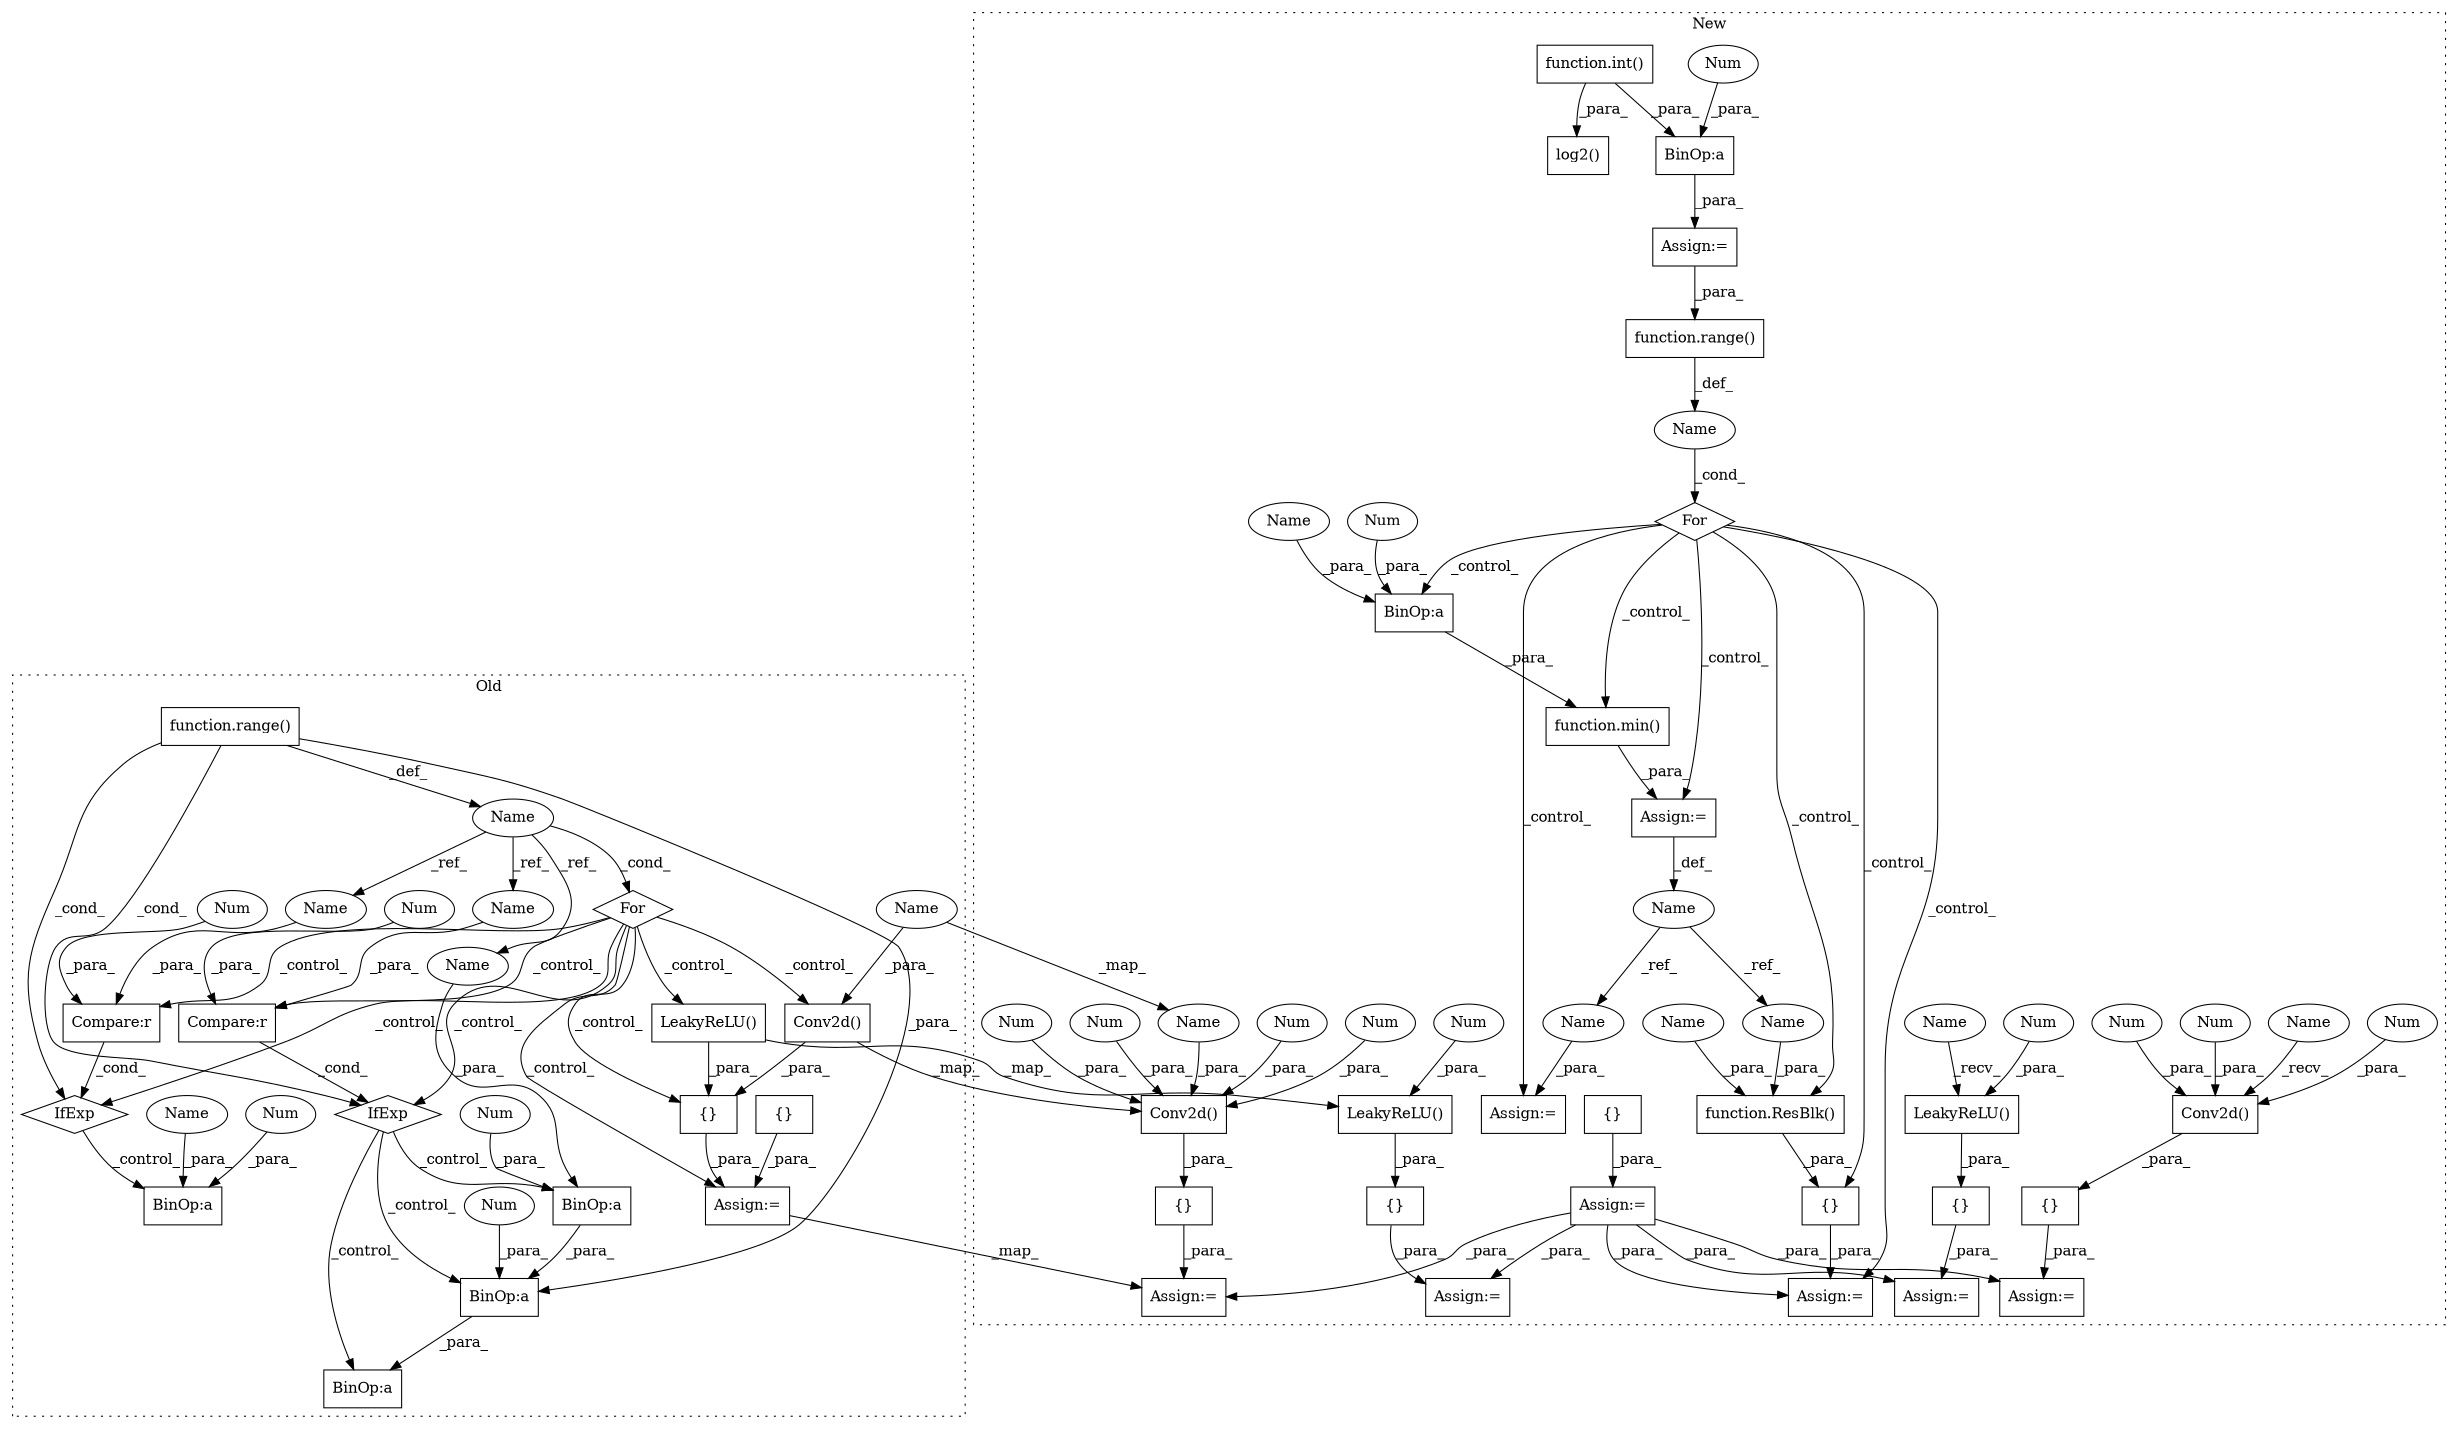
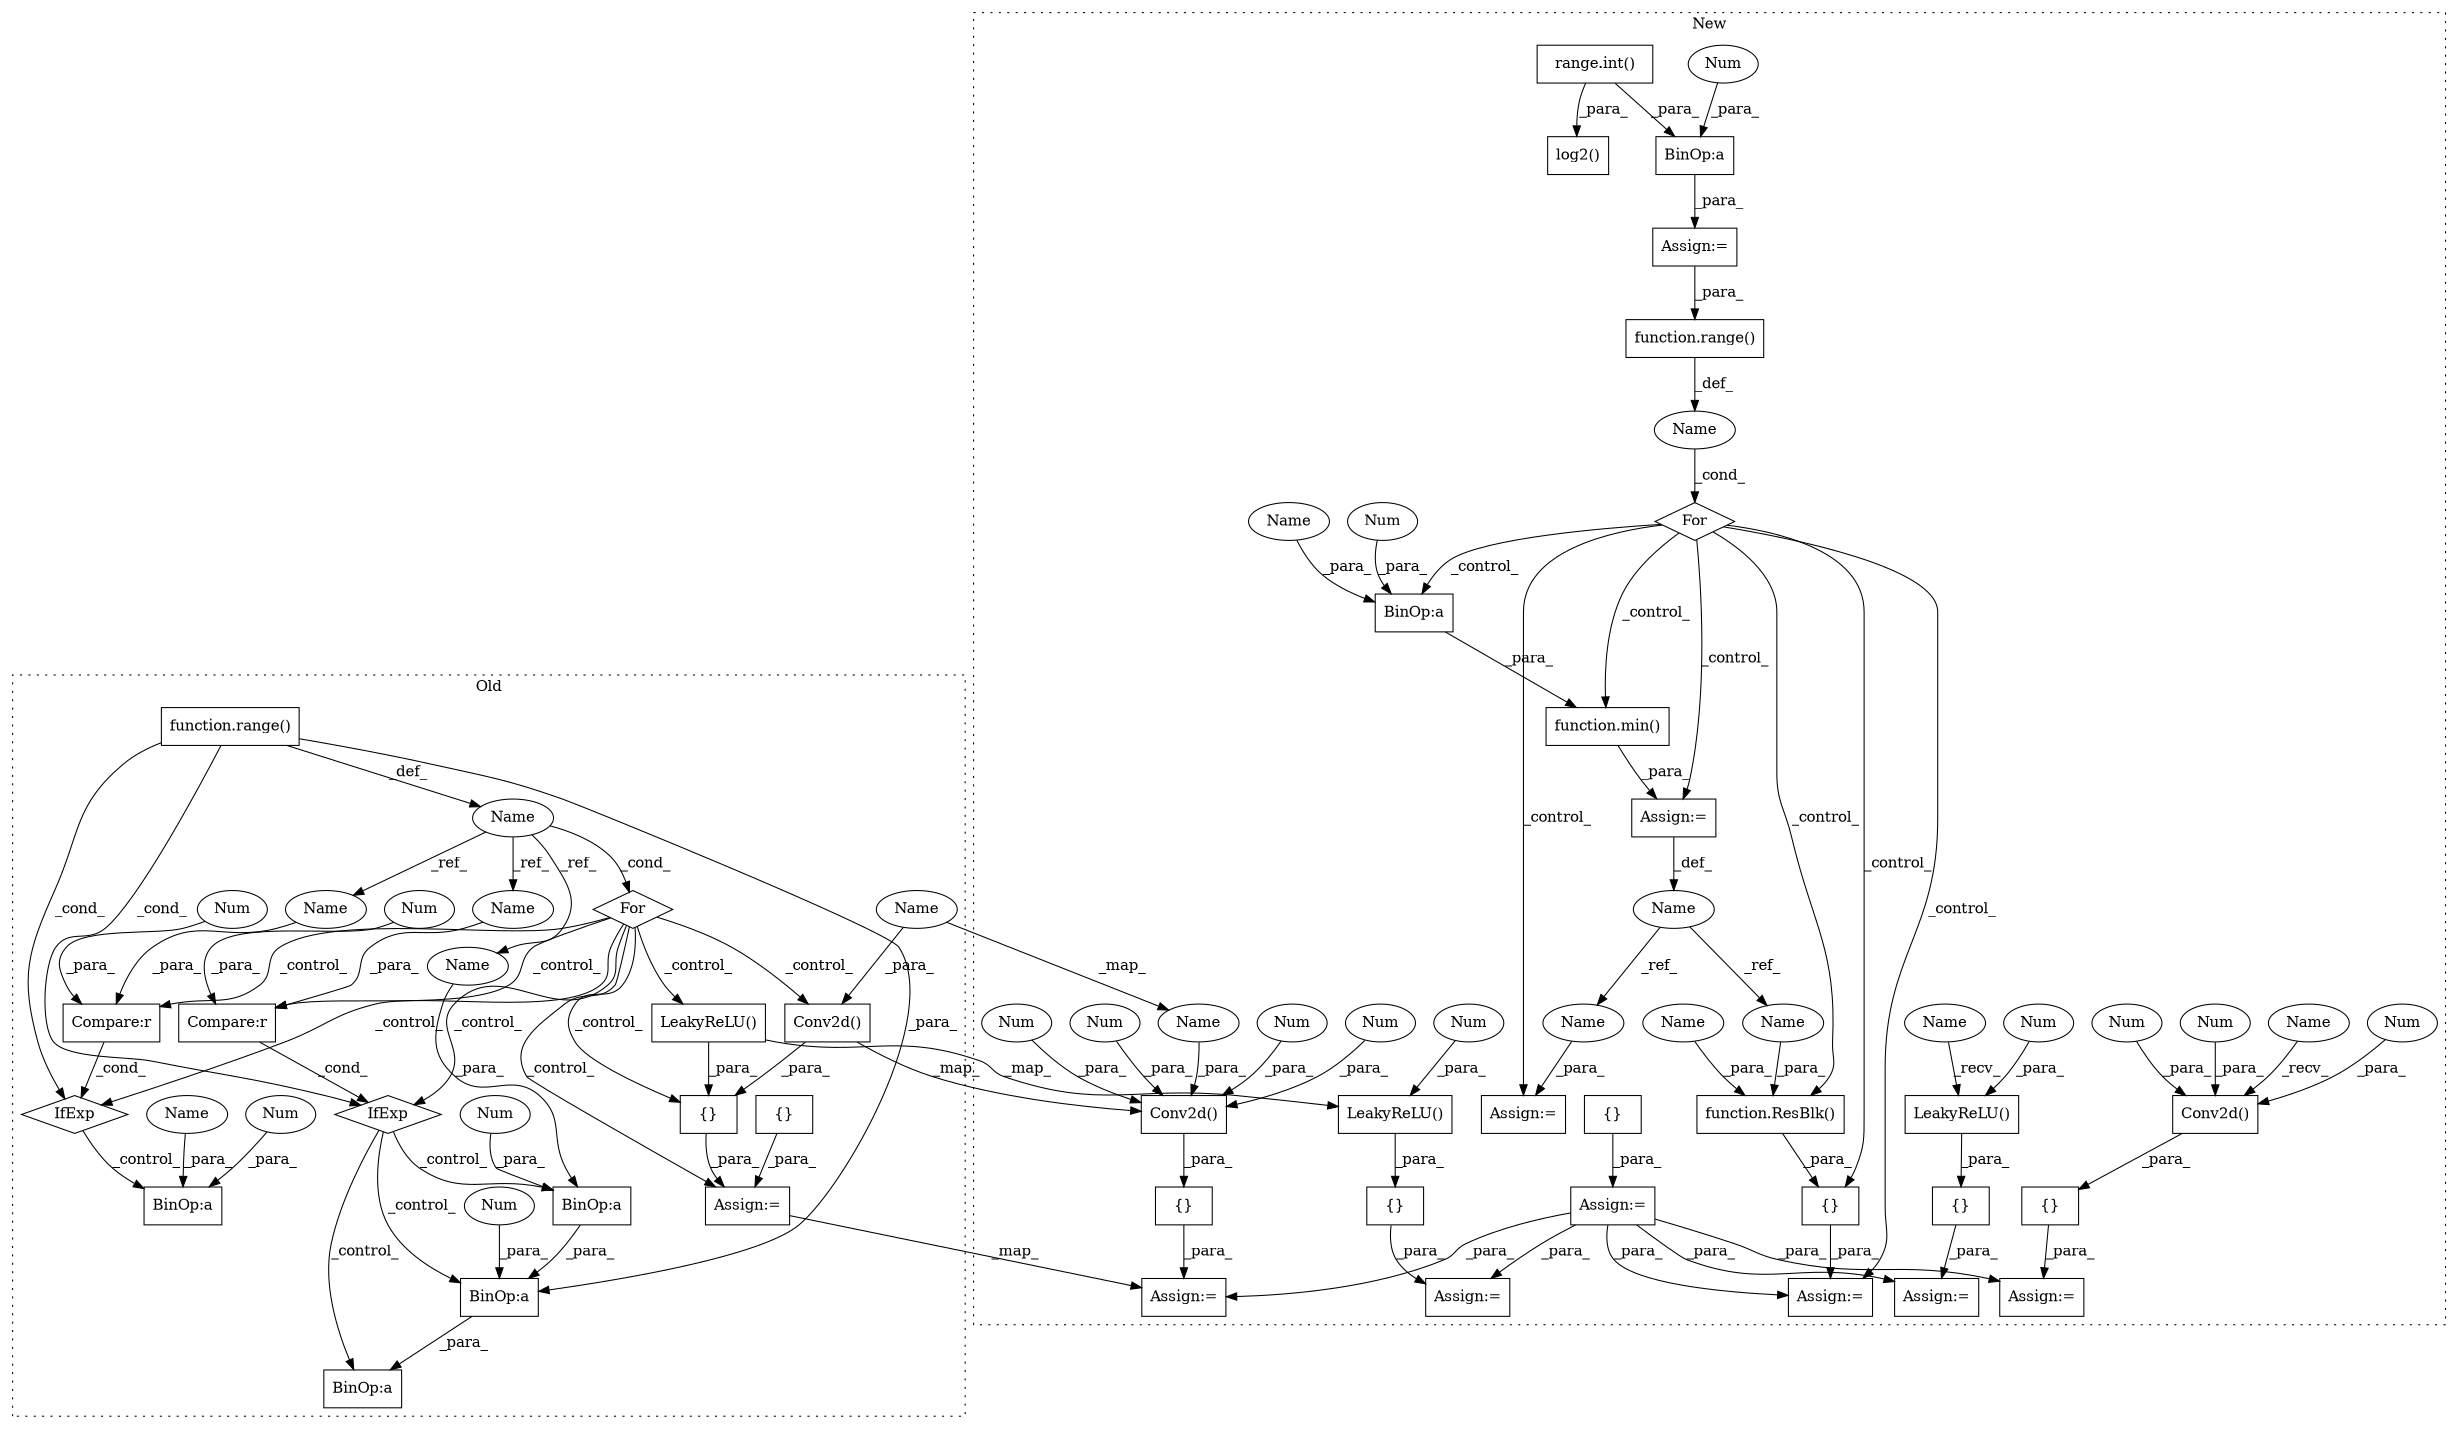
(1595, 64) -> (1595, 64)
